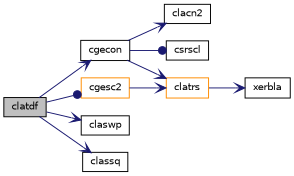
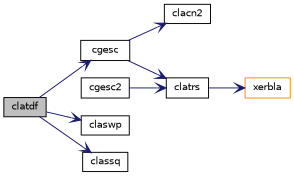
(105, 50) -> (105, 50)
(187, 50) -> none
(105, 88) -> (105, 88)
(187, 88) -> (187, 88)
(268, 88) -> (268, 88)
(60, 99) -> none
